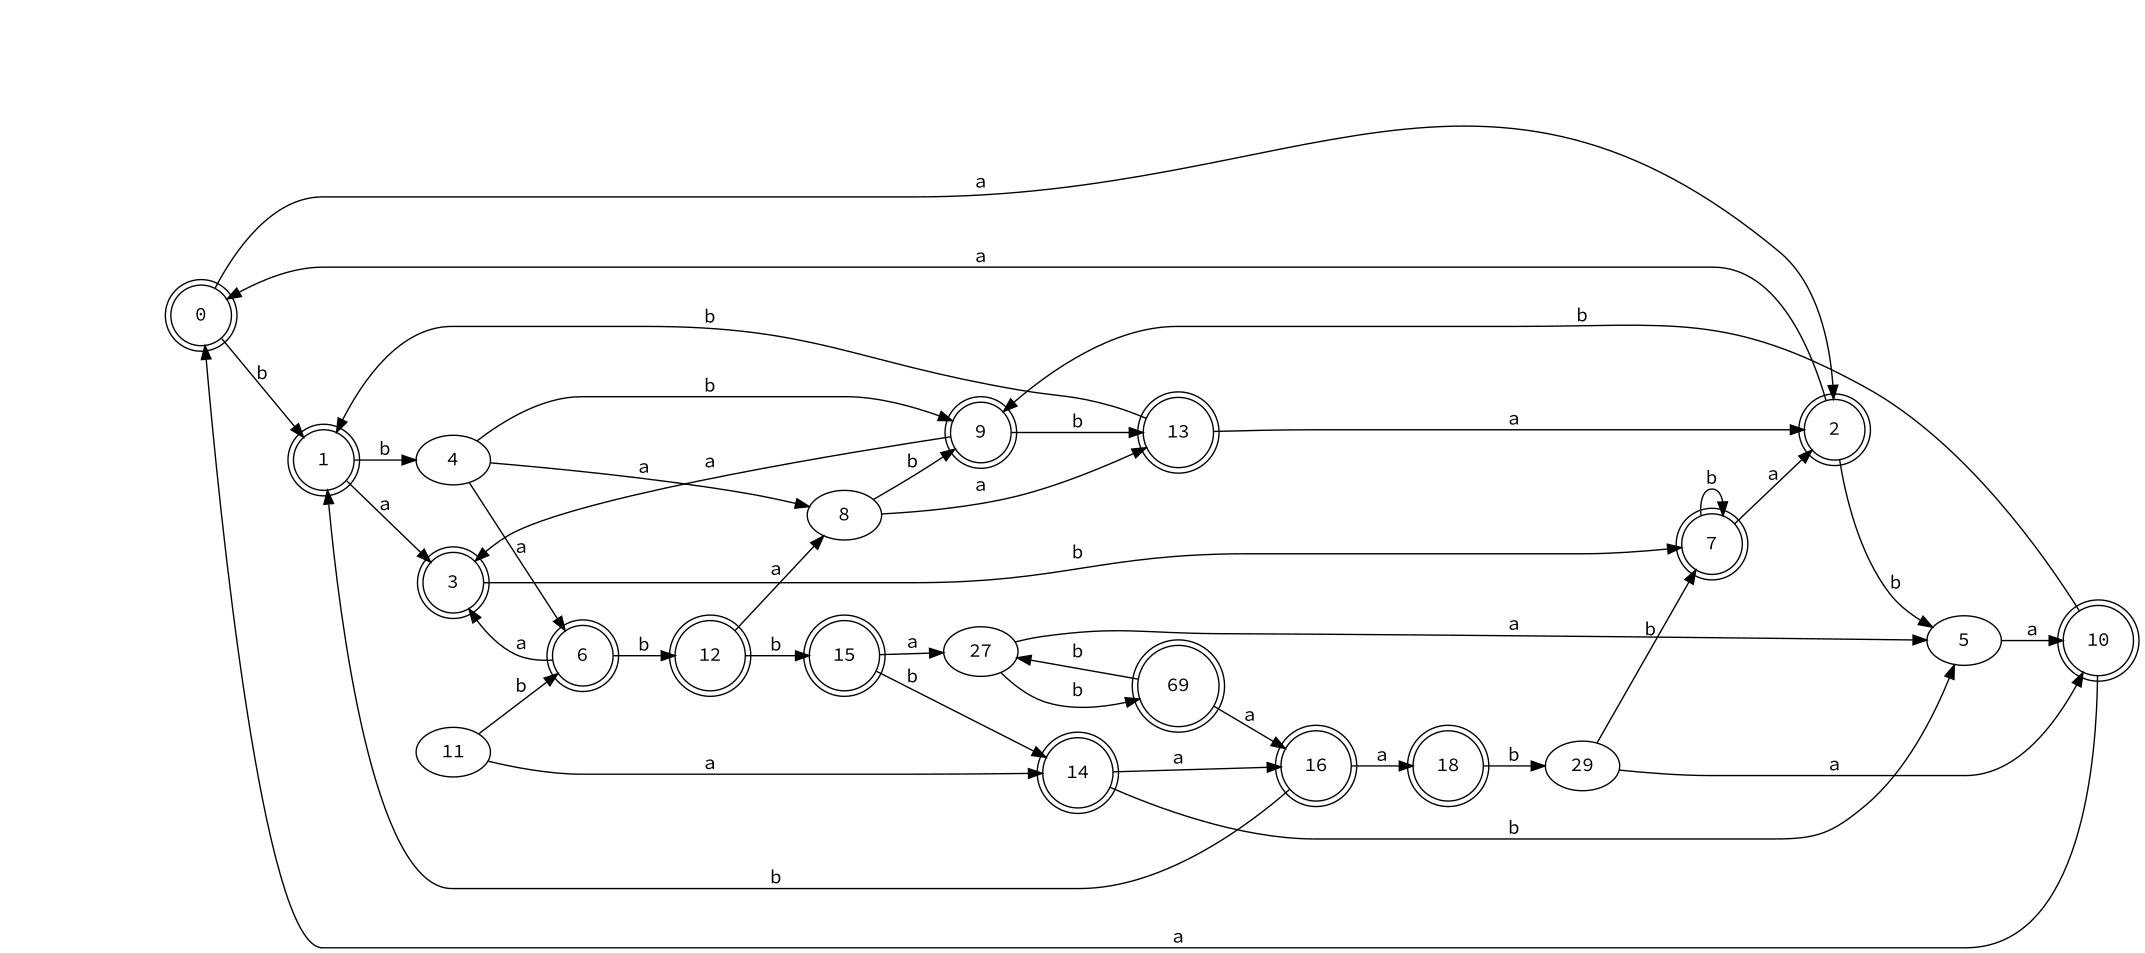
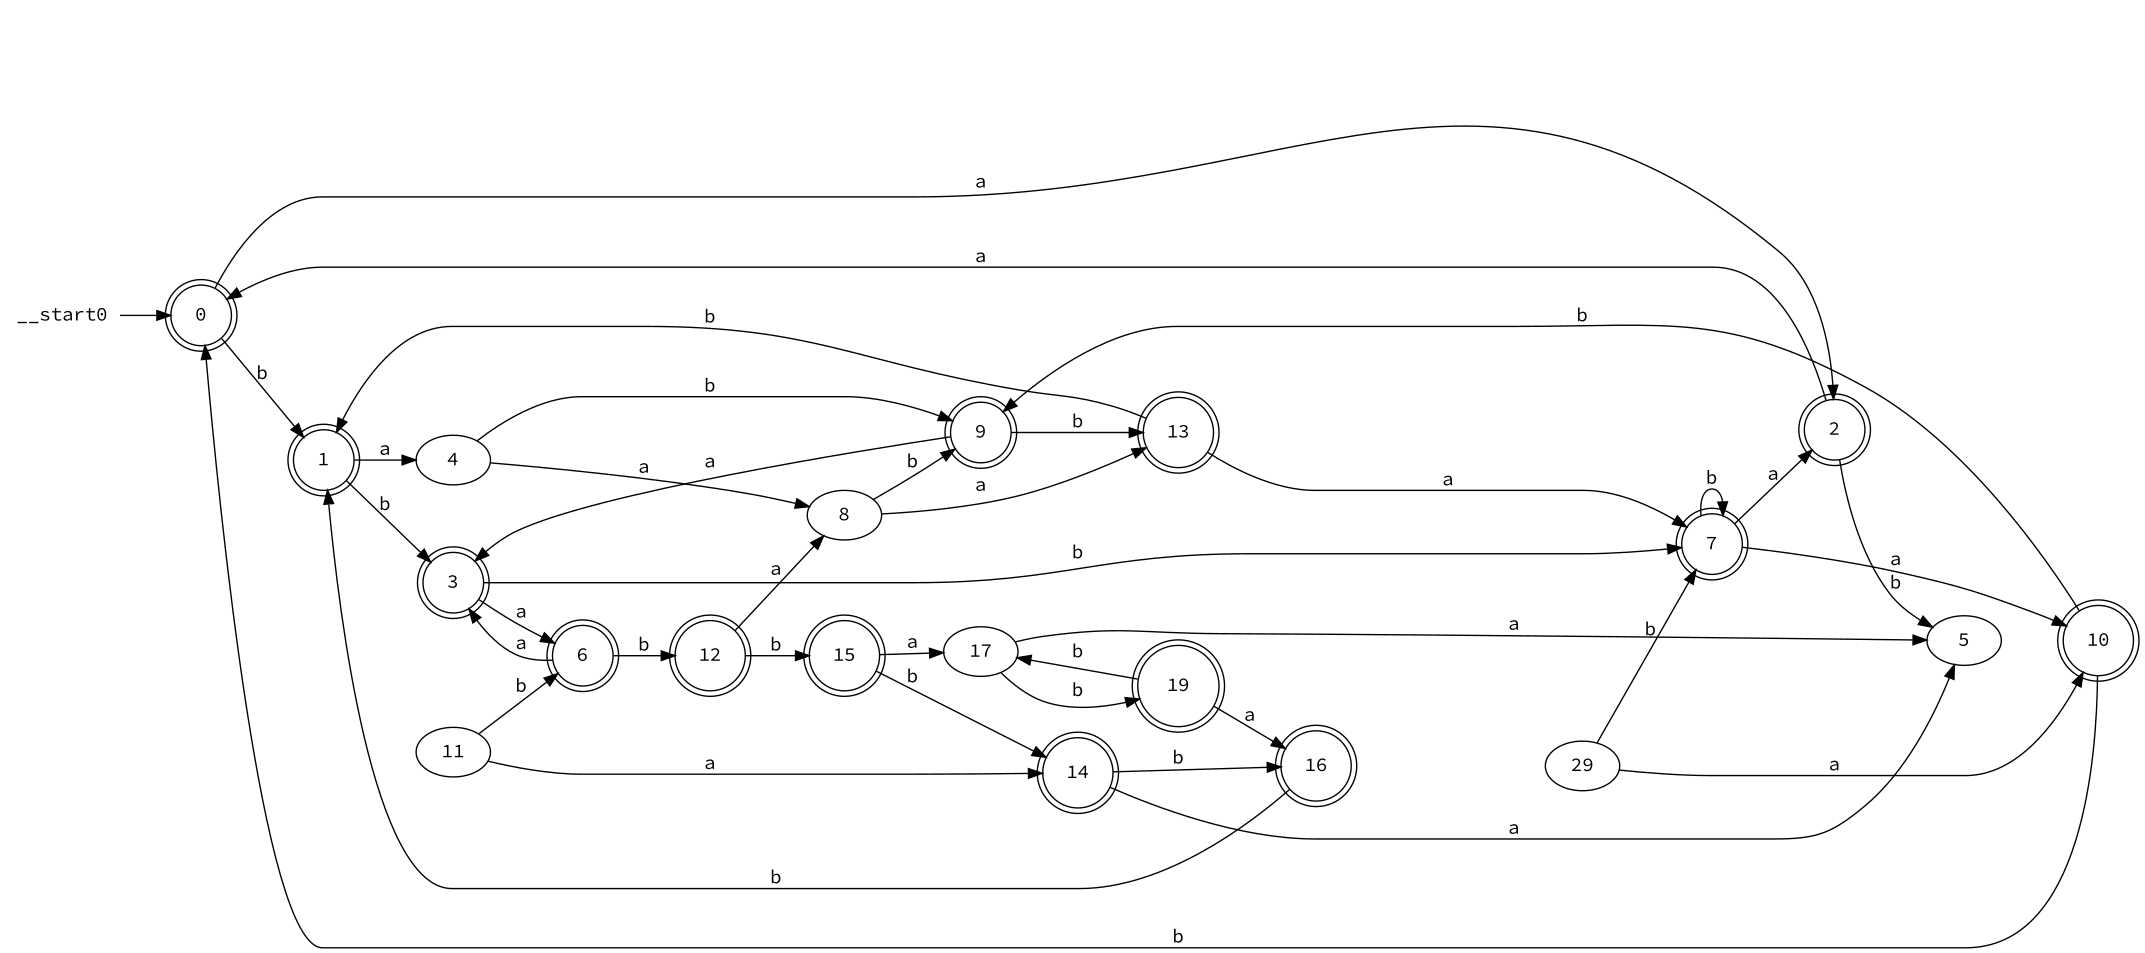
none -> (63, 315)
(1502, 430) -> (1440, 490)
(385, 450) -> (385, 450)
(385, 505) -> (385, 505)
(513, 551) -> (510, 619)
(2025, 641) -> (1901, 573)
(981, 652) -> (981, 652)
(1178, 686) -> (1178, 686)
(1178, 758) -> (1178, 758)
(1448, 766) -> none
(1514, 829) -> (1514, 829)
(1178, 937) -> (1178, 937)
